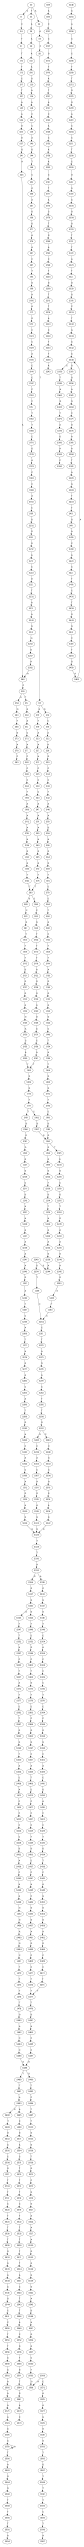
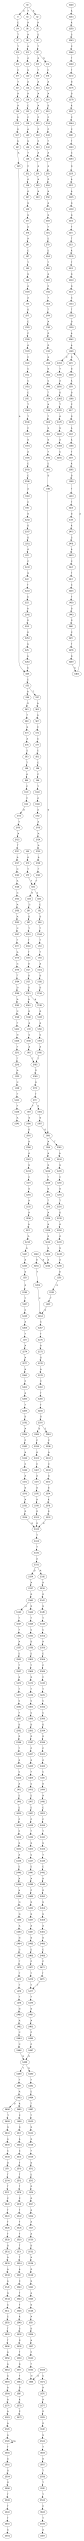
none -> (27, 762)
(38, 851) -> none
(36, 1005) -> (28, 999)
